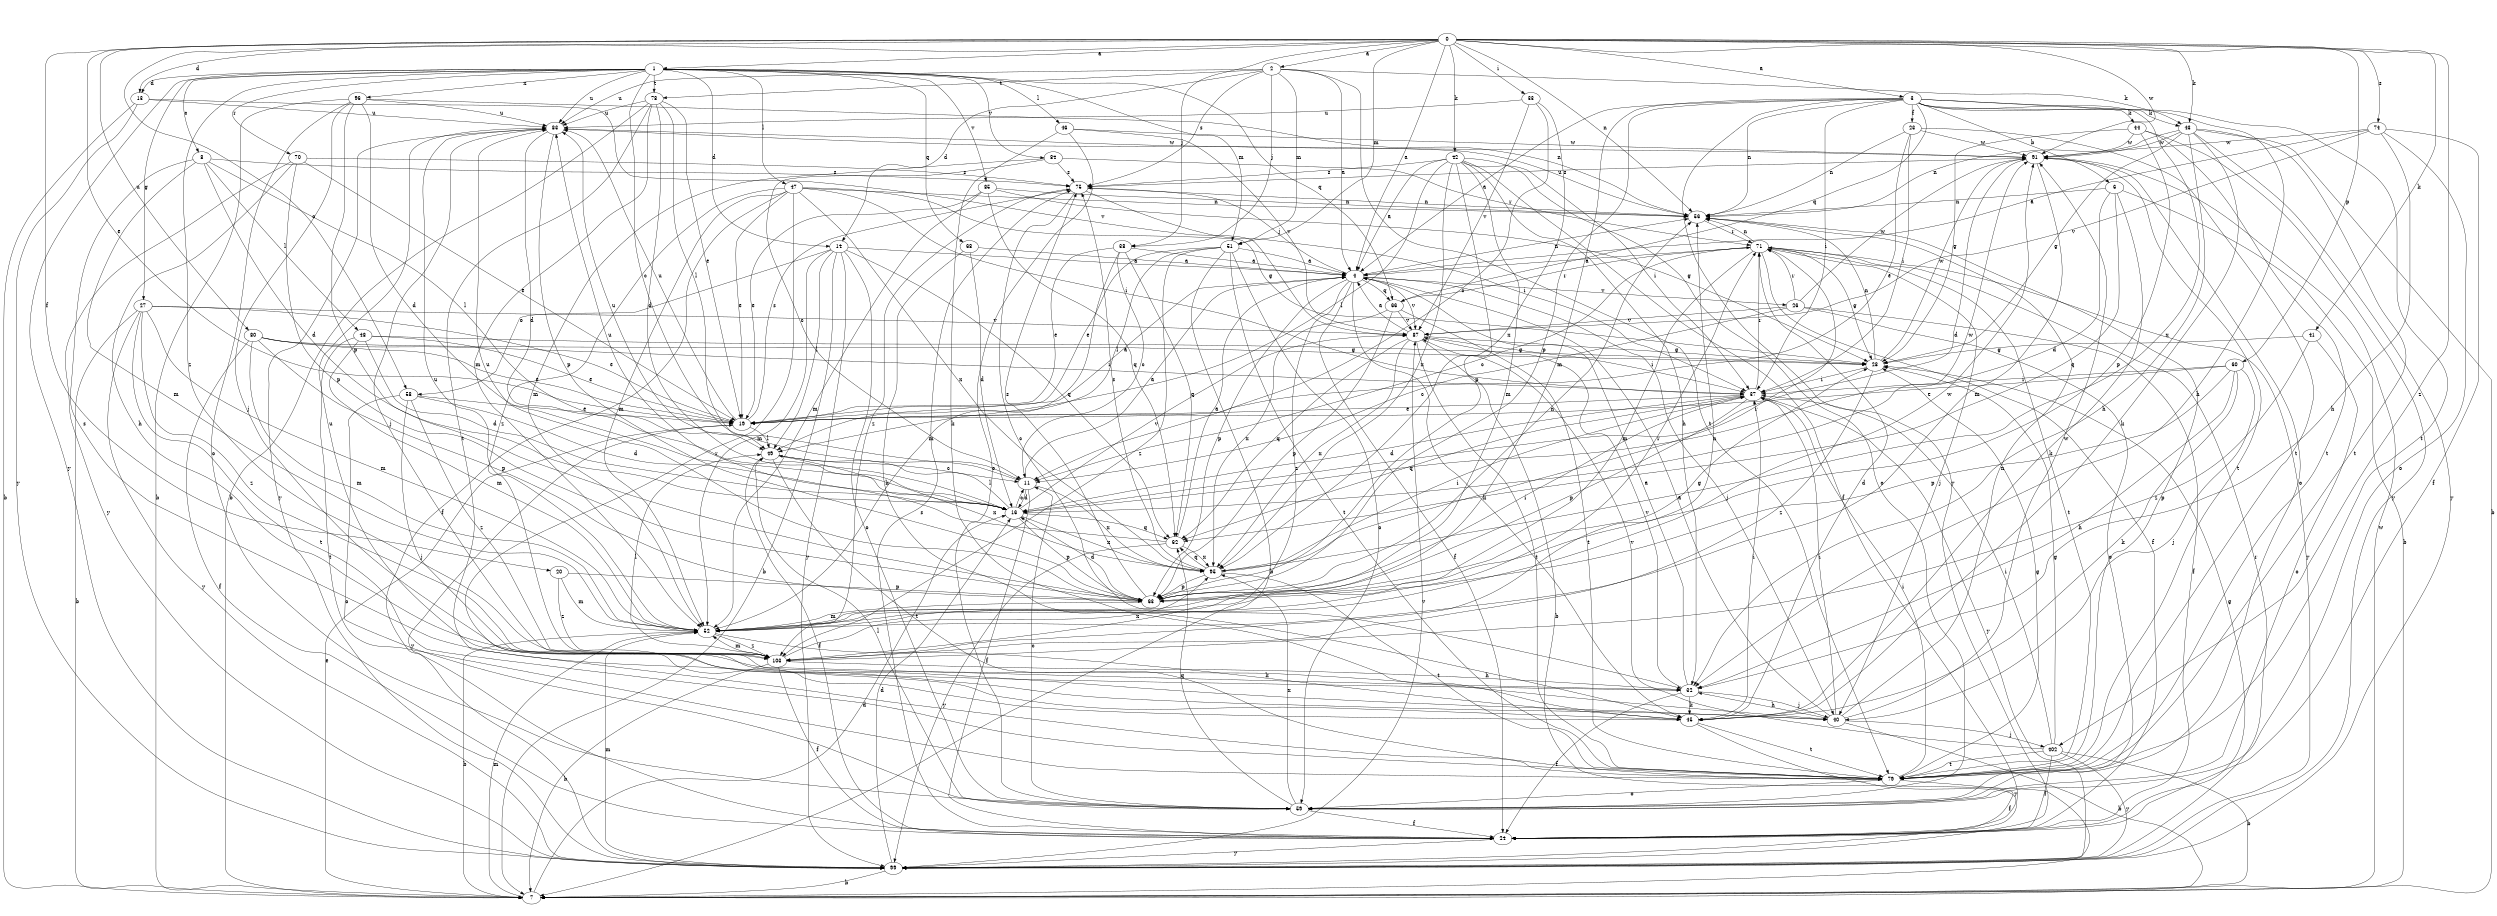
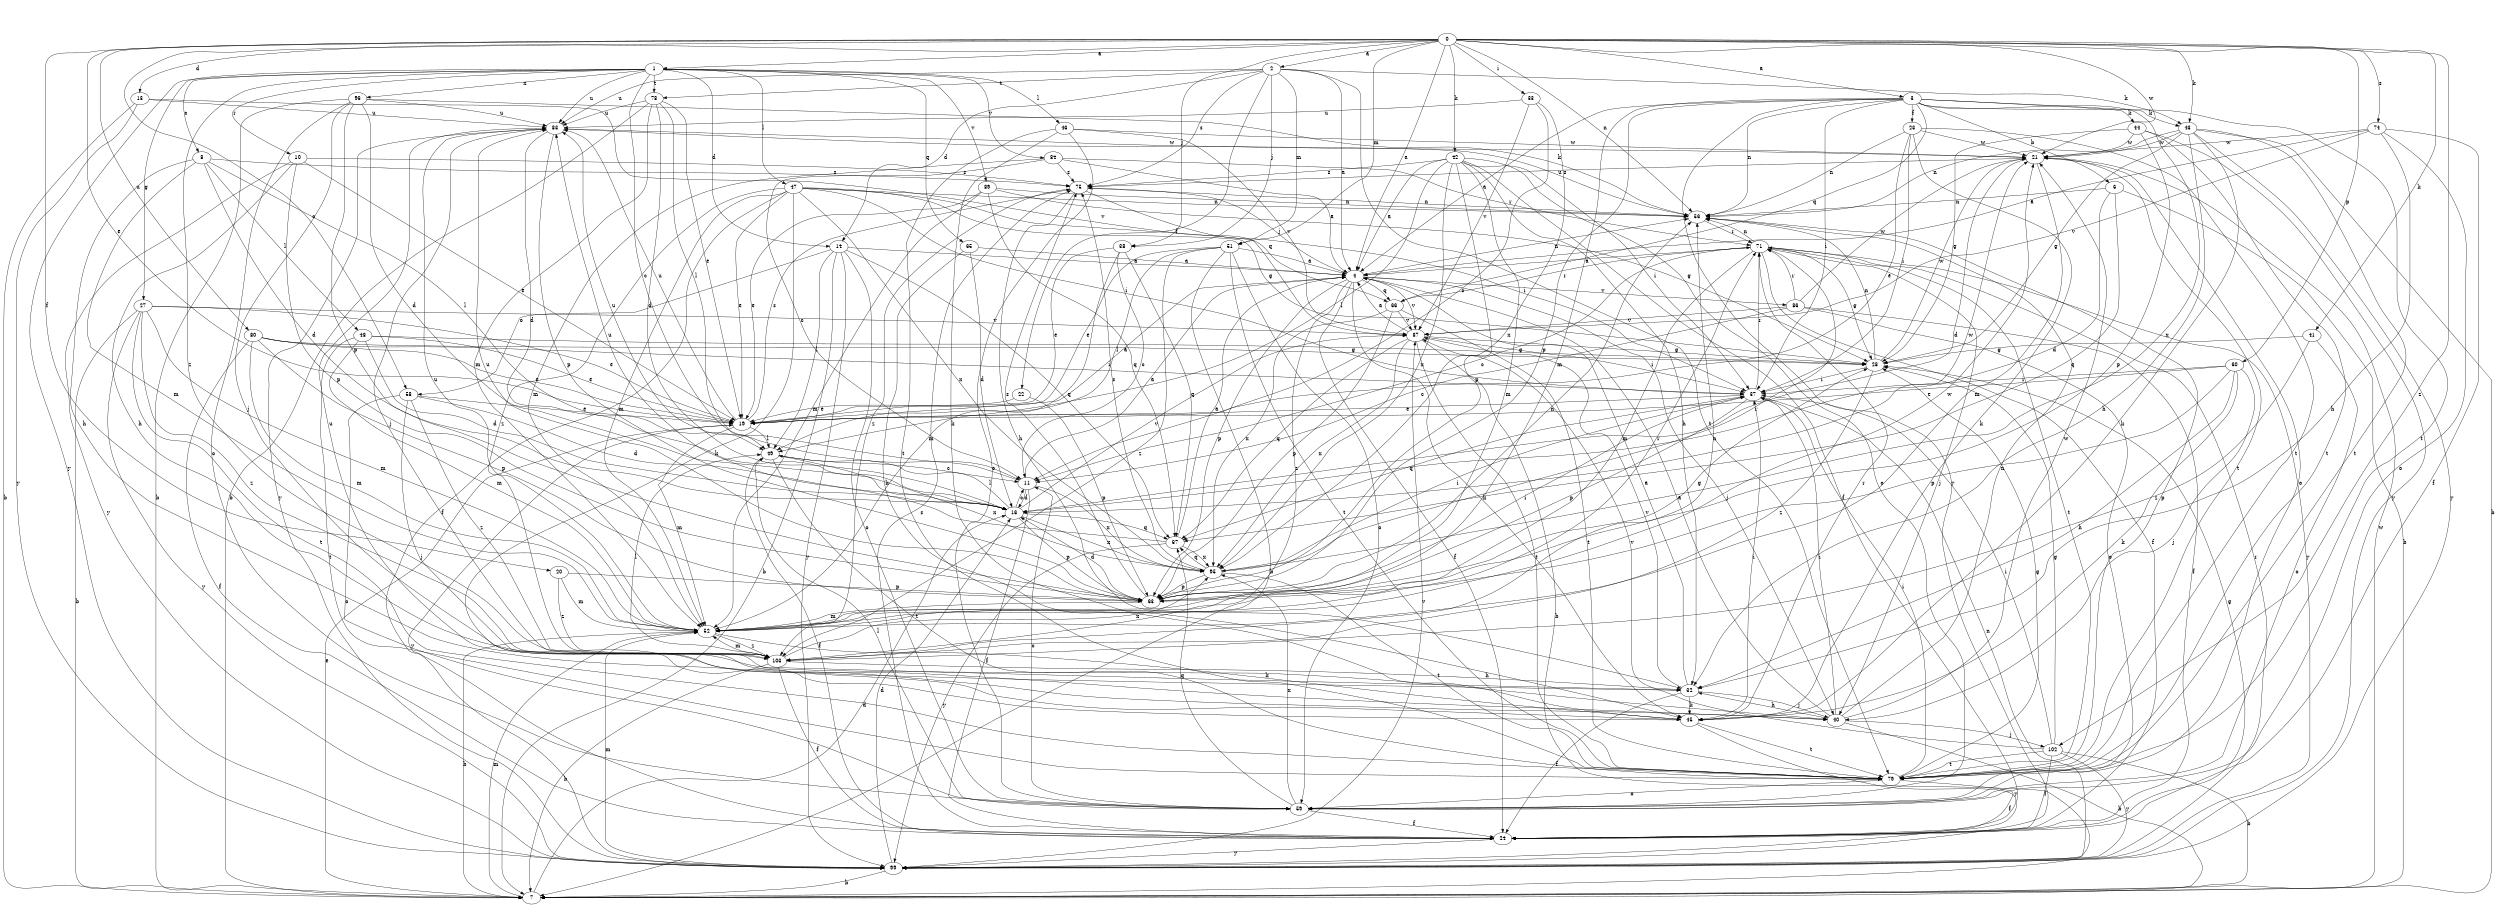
(392, 70) -> none
(1074, 83) -> (1100, 228)
(1032, 86) -> none
(298, 158) -> (298, 158)
(1559, 158) -> (1559, 158)
(2035, 158) -> (2035, 158)
(987, 187) -> (987, 187)
(969, 247) -> (969, 247)
(1242, 262) -> (1230, 187)
(1795, 306) -> (1795, 306)
(2208, 373) -> none
none -> (1021, 395)
(84, 424) -> (84, 424)
(770, 431) -> (666, 501)
(1021, 439) -> (1021, 439)
(1384, 449) -> none
(717, 454) -> (717, 454)
(1864, 484) -> (1864, 484)
(2004, 495) -> (1968, 432)
(1175, 543) -> (1175, 543)
(1988, 632) -> (1988, 632)
(853, 697) -> (1144, 658)
(2053, 750) -> (2053, 750)
